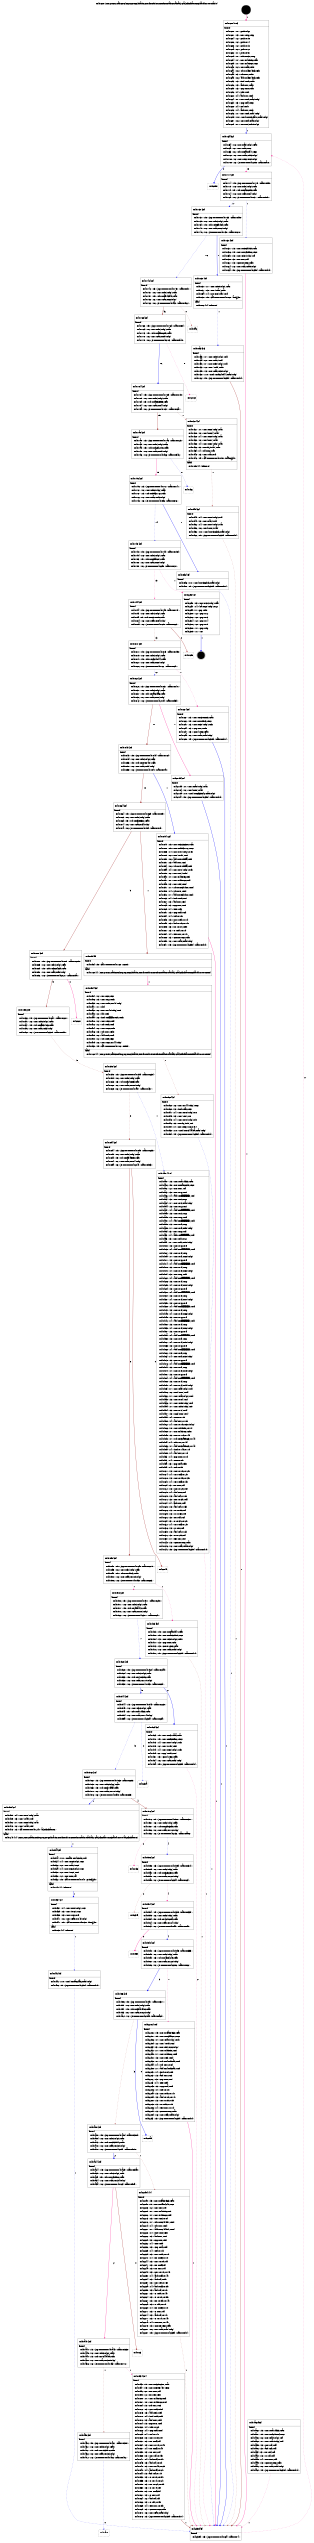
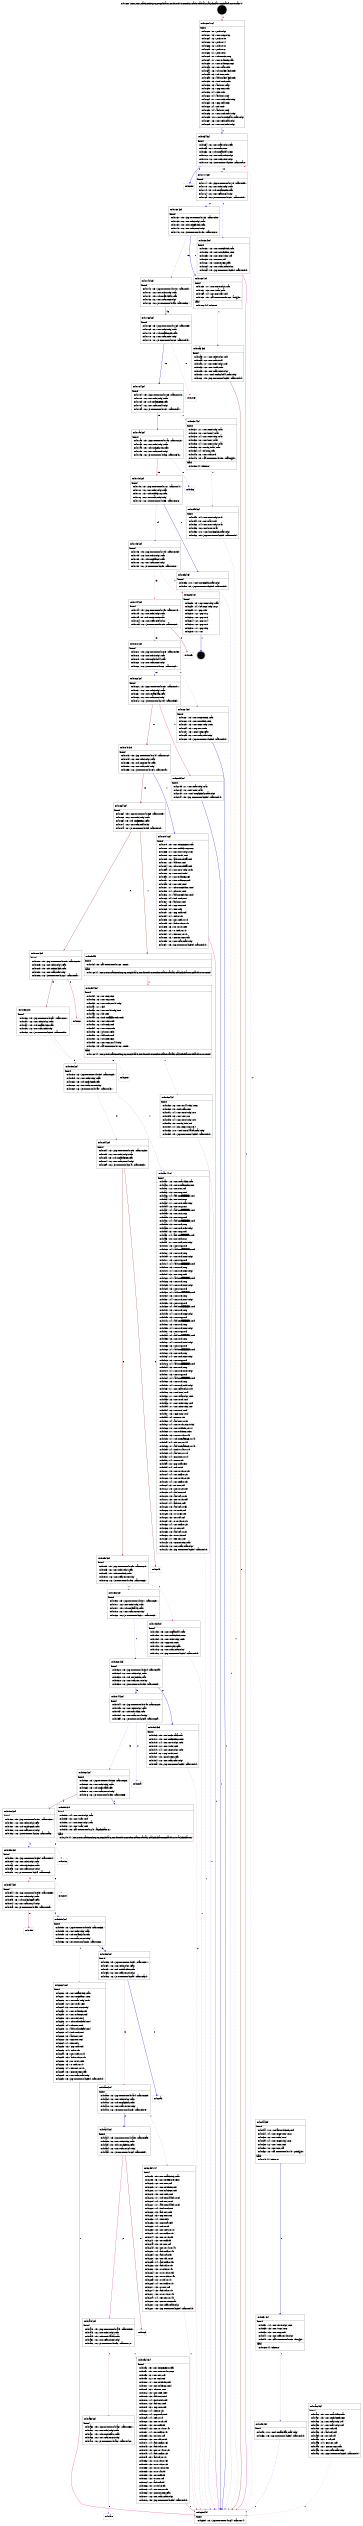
(193, 329) -> none
none -> (124, 1078)
(72, 1844) -> none
